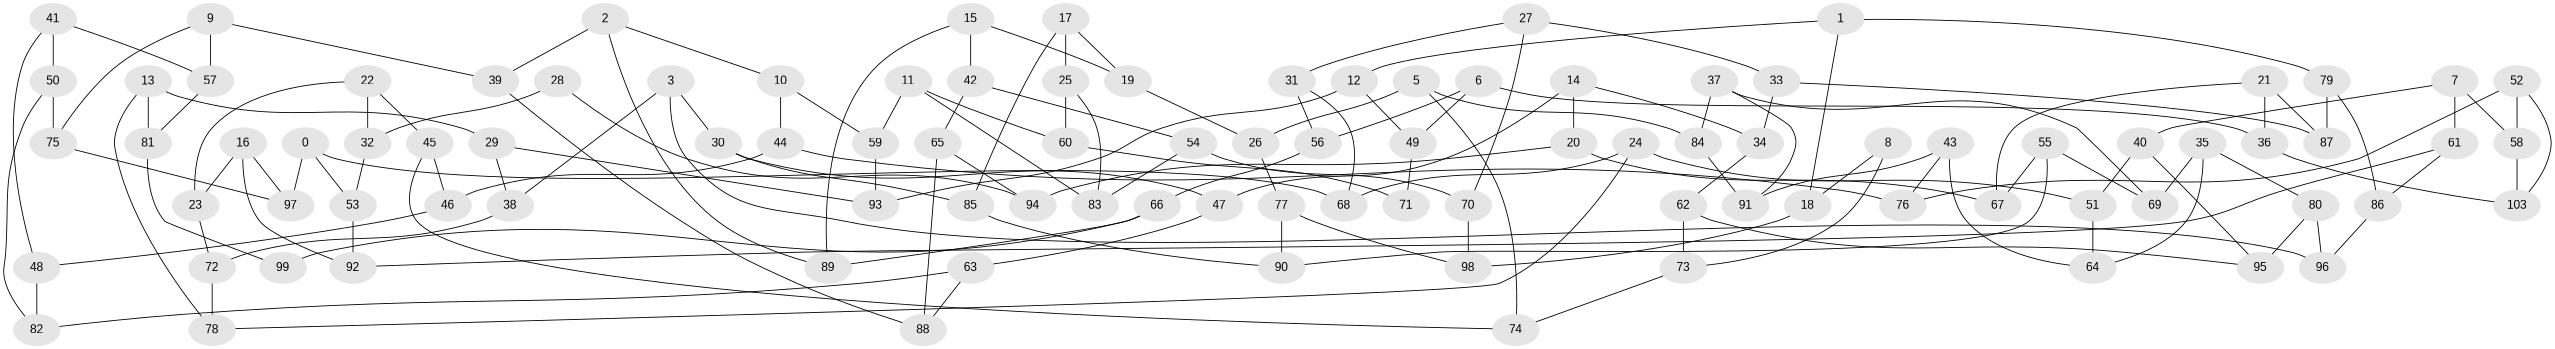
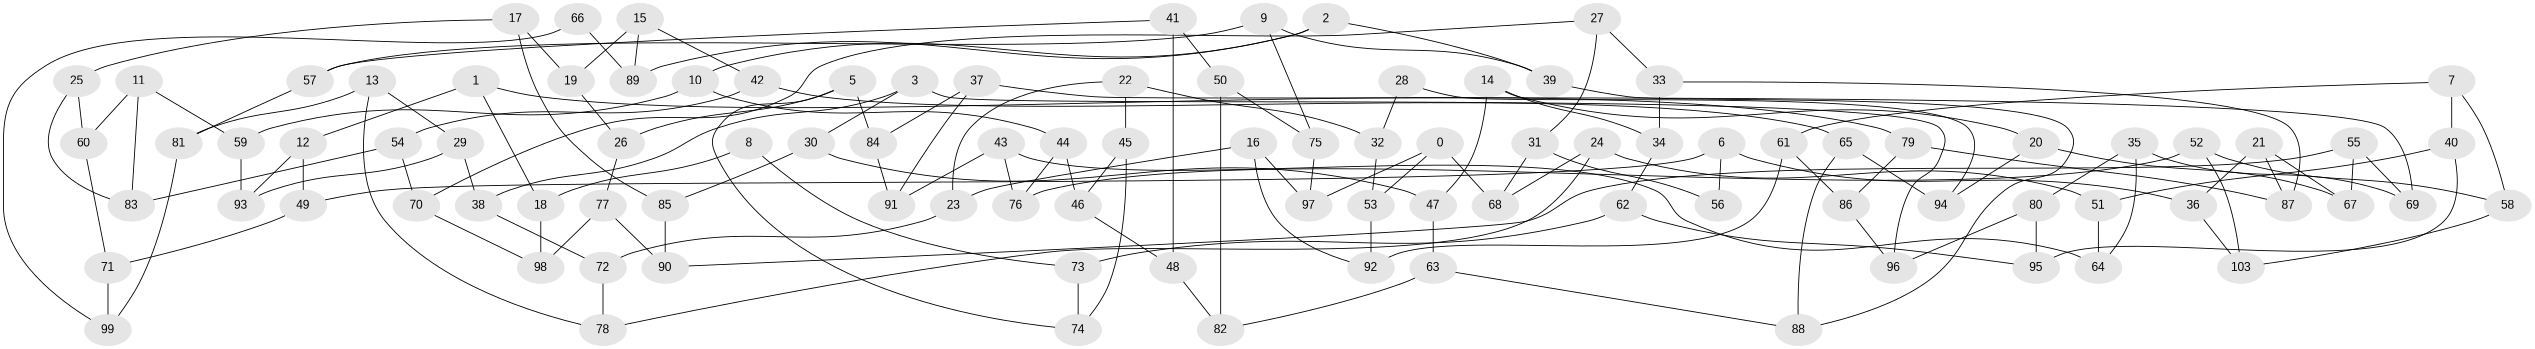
(1244, 173) -> none
none -> (108, 299)
